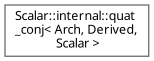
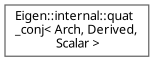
(77, 31) -> (77, 31)
